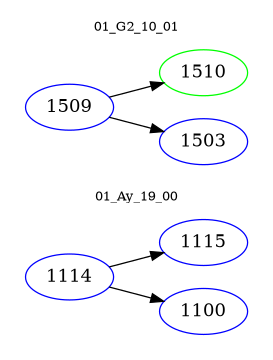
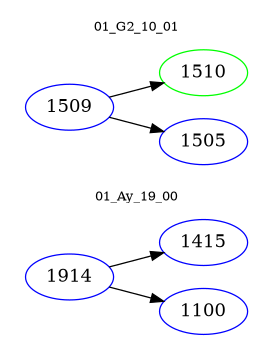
(204, 142) -> (204, 142)
(204, 243) -> (204, 243)
(70, 277) -> (70, 277)
